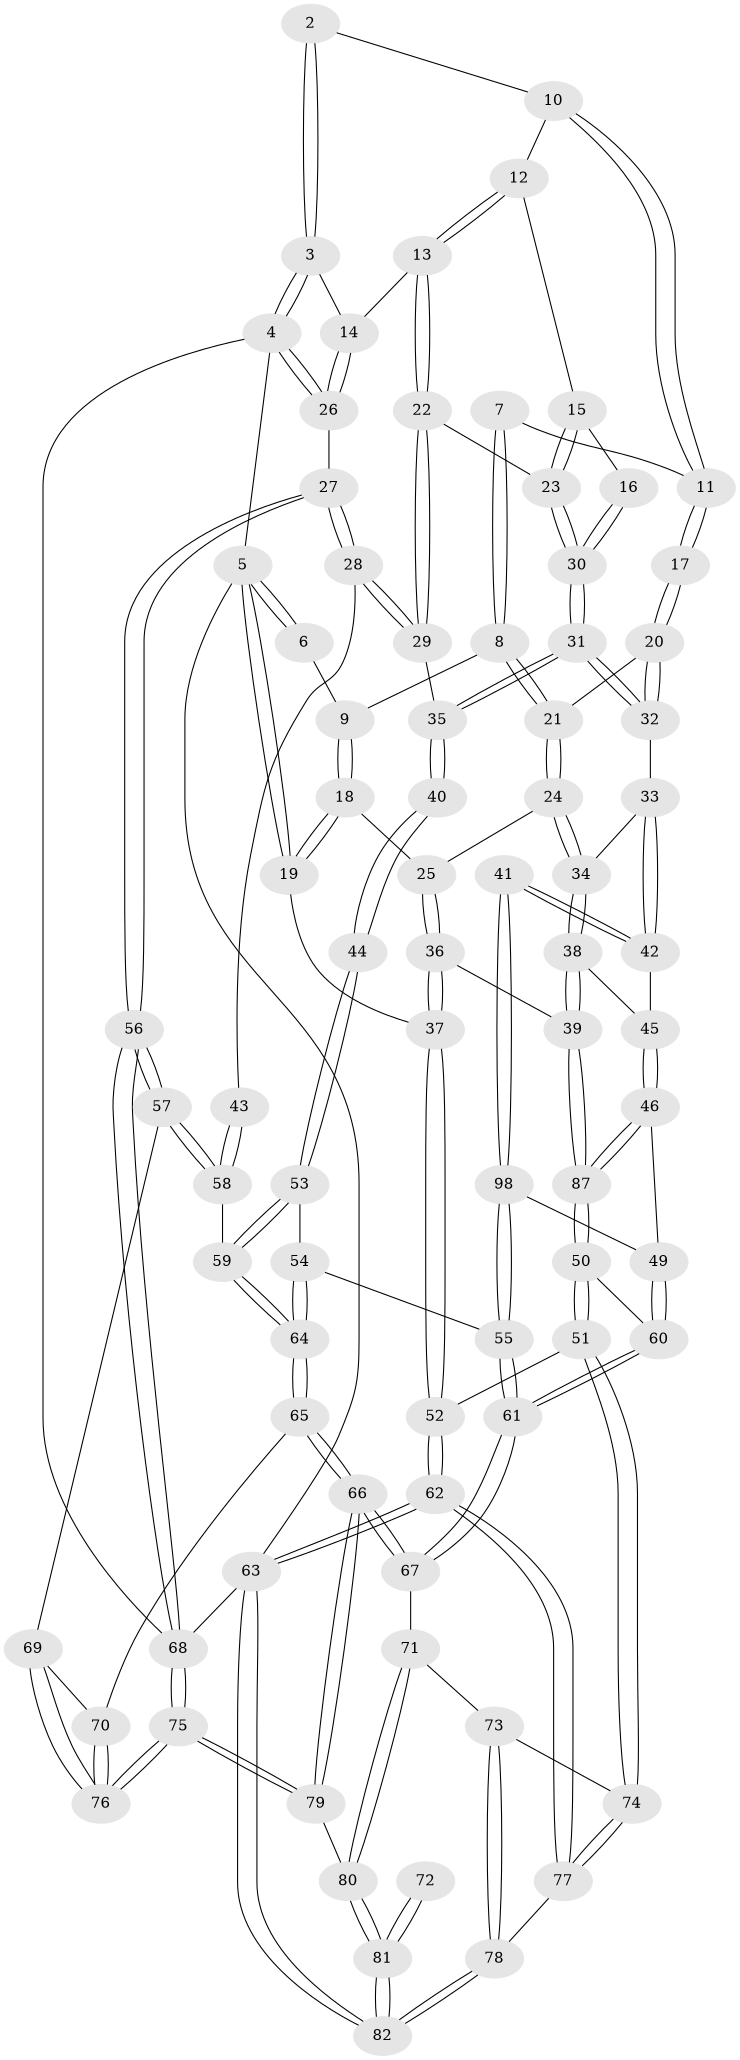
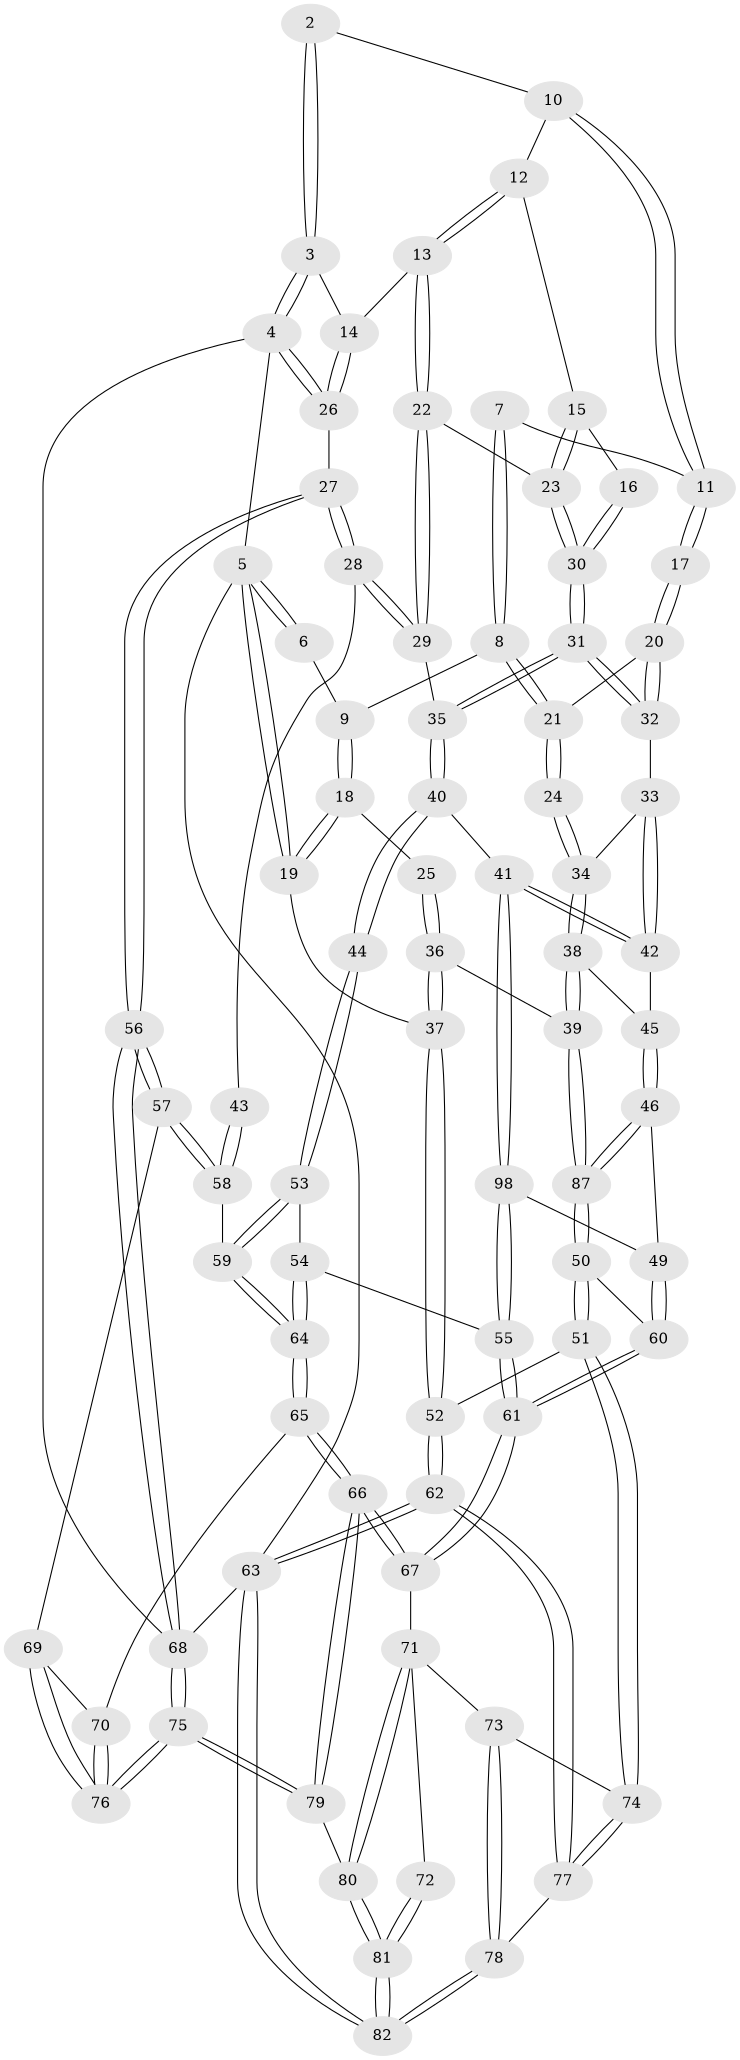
none -> (471, 836)
(490, 836) -> none
none -> (418, 1765)
